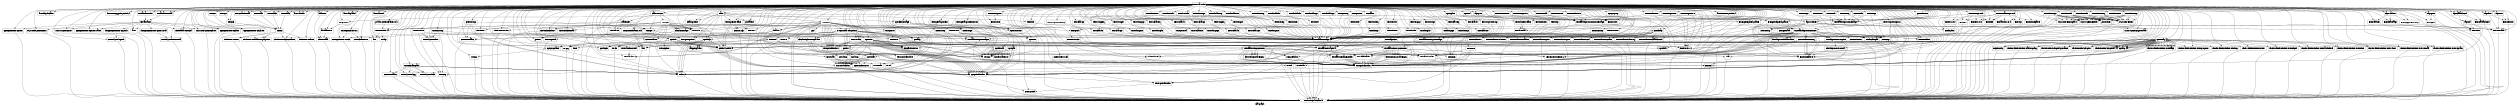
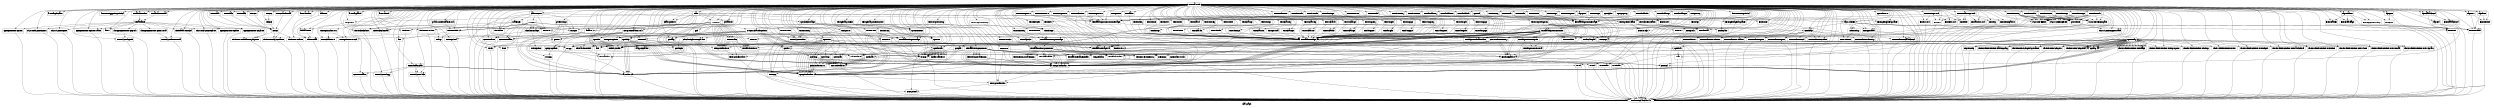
(231, 40) -> none
